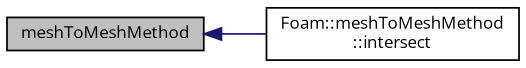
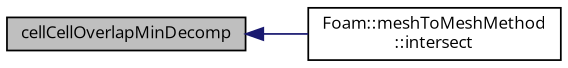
(105, 34) -> (126, 34)
